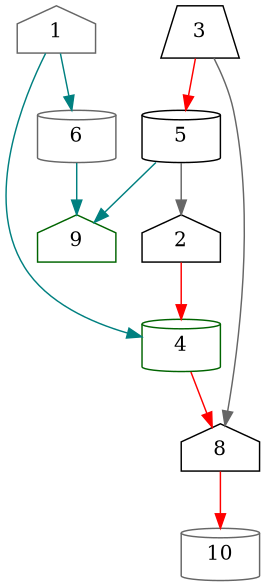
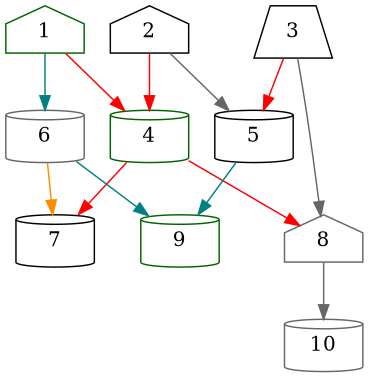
(56, 32) -> (45, 32)
(181, 182) -> (194, 77)
(9, 221) -> (90, 77)
none -> (55, 241)
(77, 241) -> (180, 241)
(220, 450) -> (324, 241)
(220, 492) -> (324, 283)
